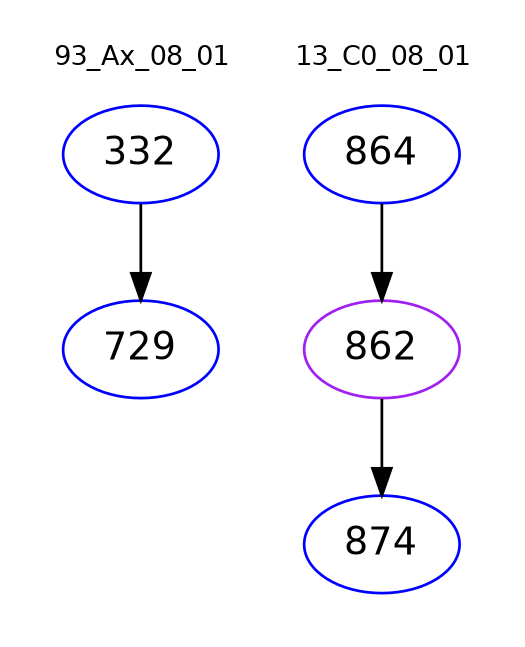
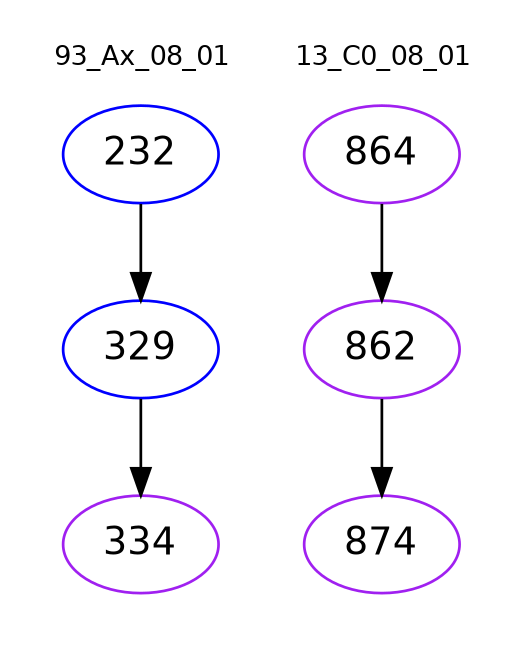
(141, 154) -> (141, 154)
(382, 154) -> (382, 154)
(141, 349) -> (141, 349)
none -> (141, 544)
(382, 544) -> (382, 544)
